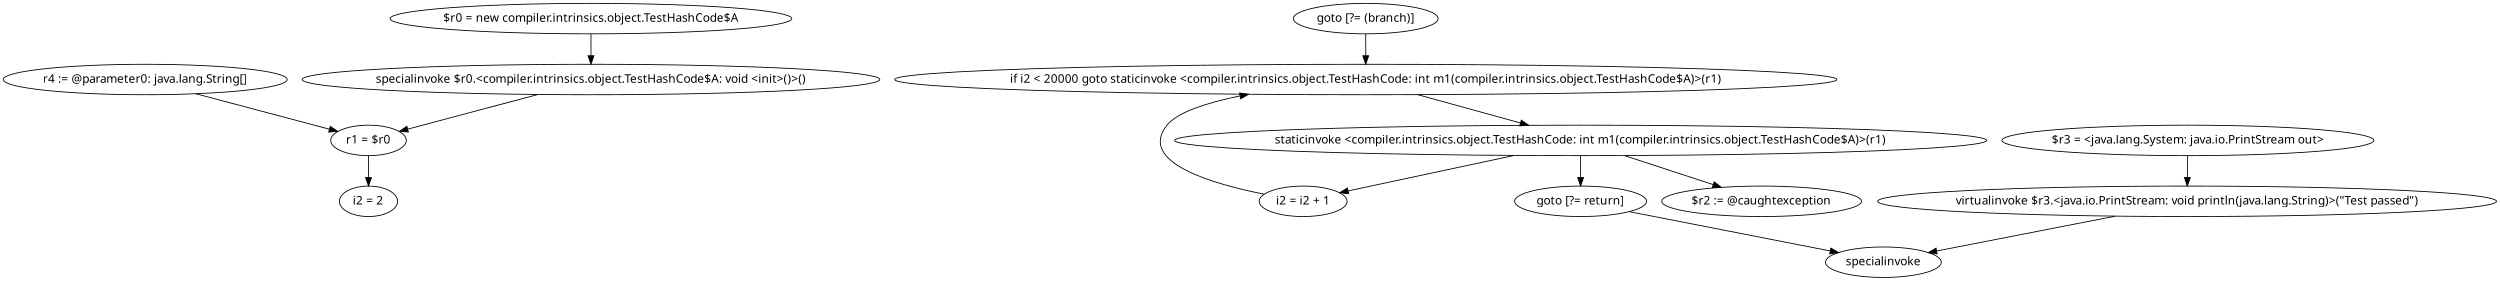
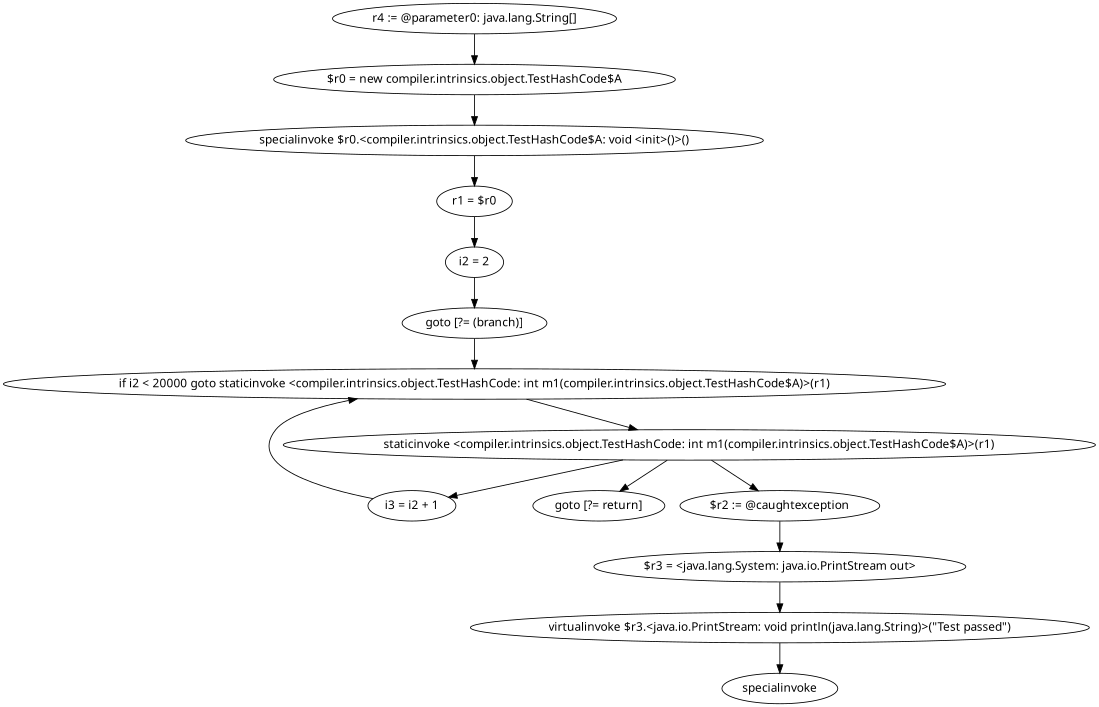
(263, 111) -> (475, 45)
(1303, 201) -> (412, 506)
(1730, 231) -> none
none -> (475, 289)
none -> (780, 532)
